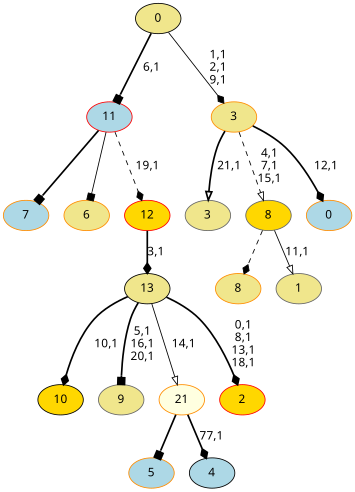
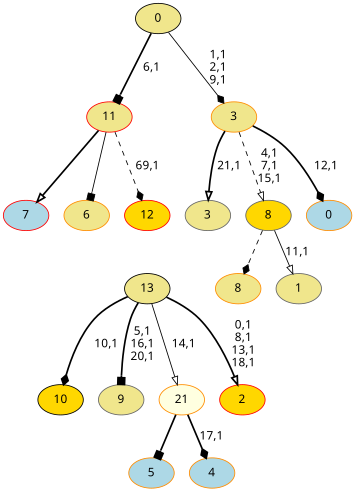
(109, 117) -> (109, 117)
(71, 163) -> (71, 163)
(148, 166) -> (148, 166)
(26, 215) -> (26, 215)
(147, 247) -> none
(209, 330) -> (209, 330)
(212, 436) -> (212, 436)
(212, 473) -> (212, 473)
